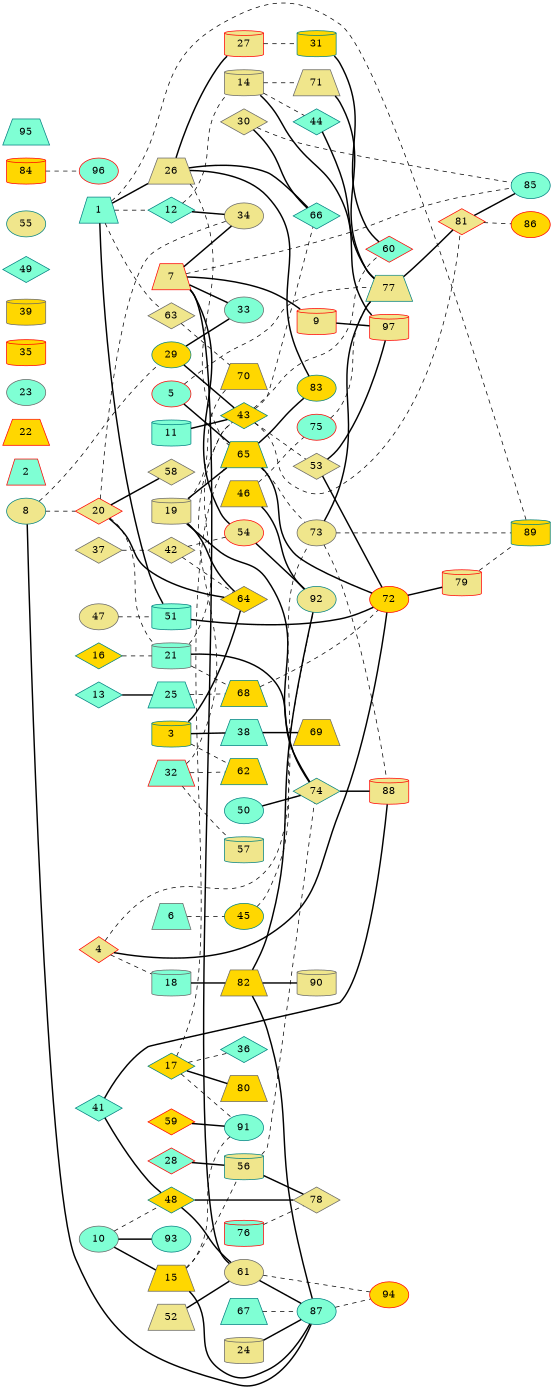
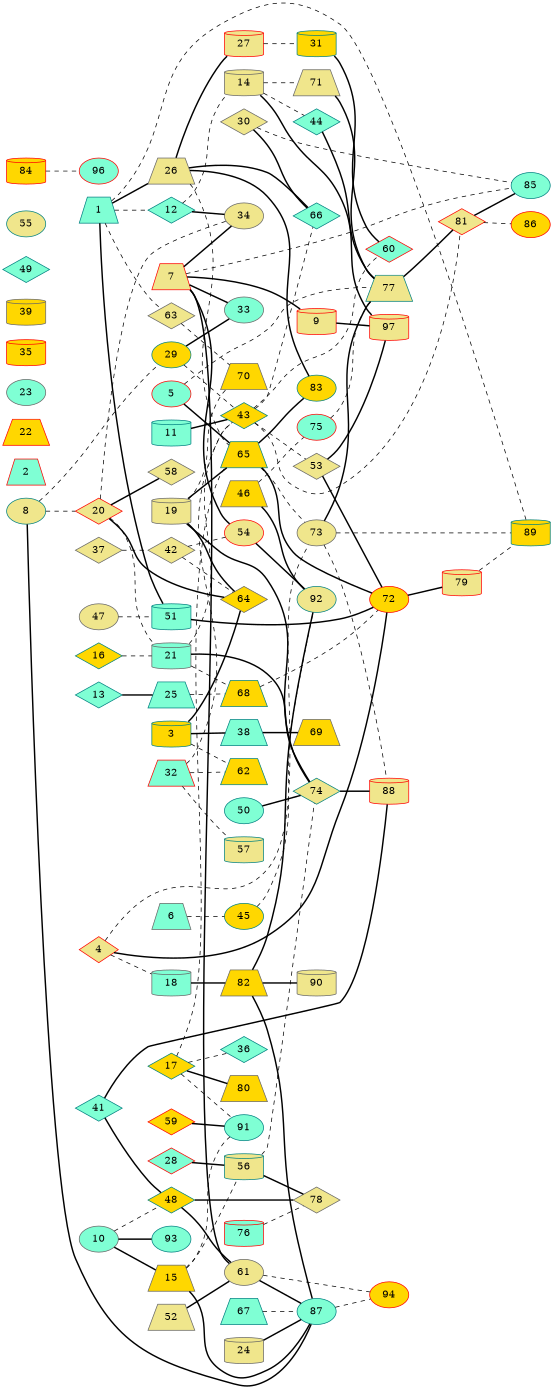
(26, 132) -> none
(214, 391) -> (214, 391)
